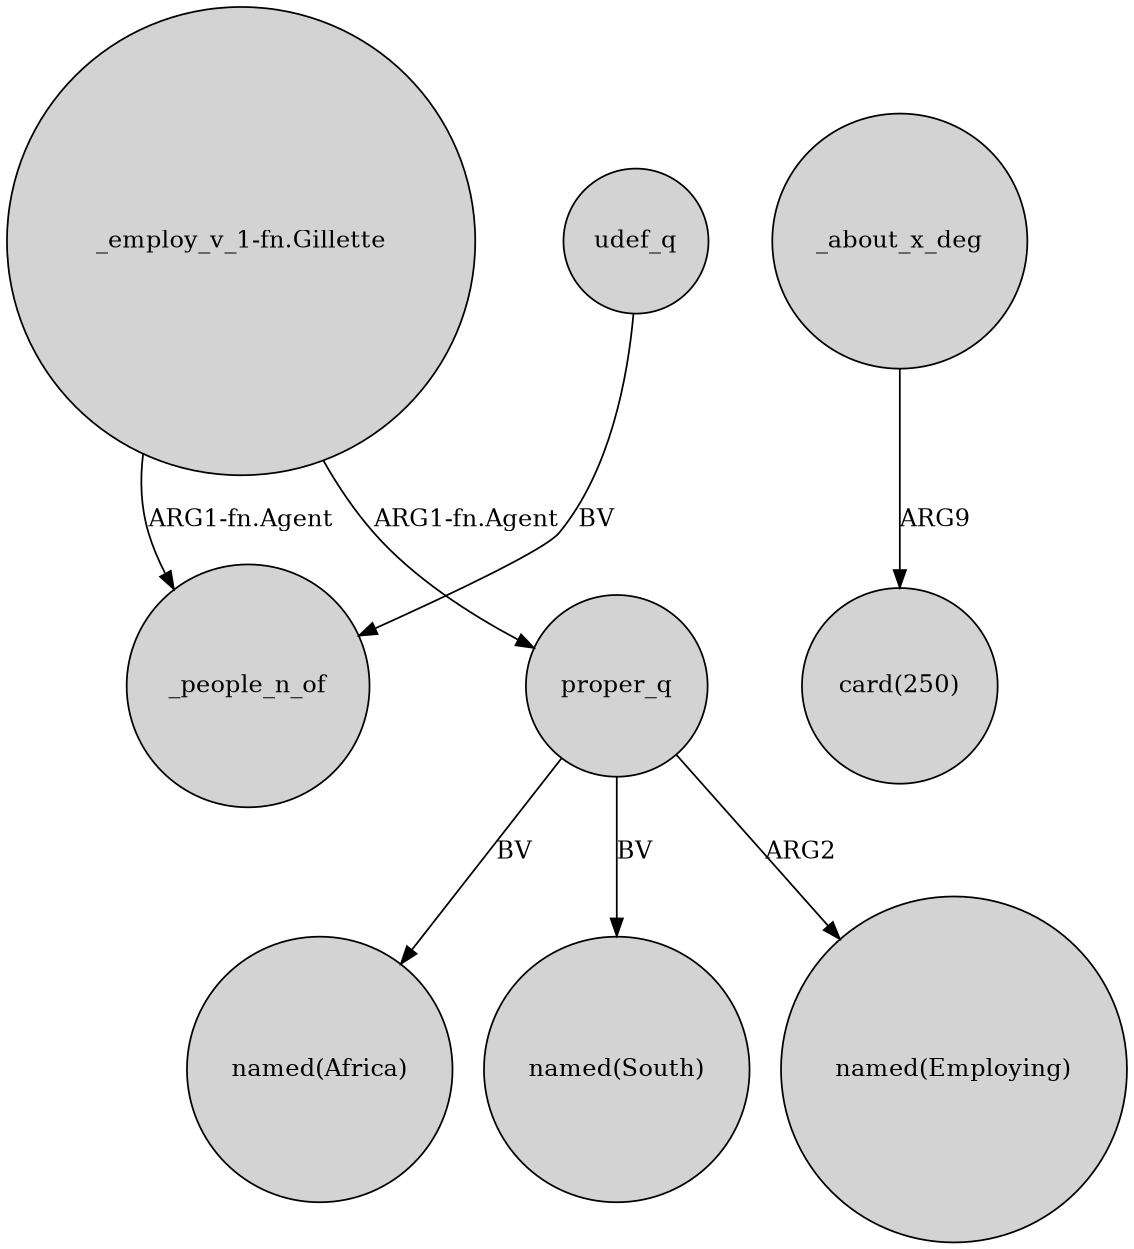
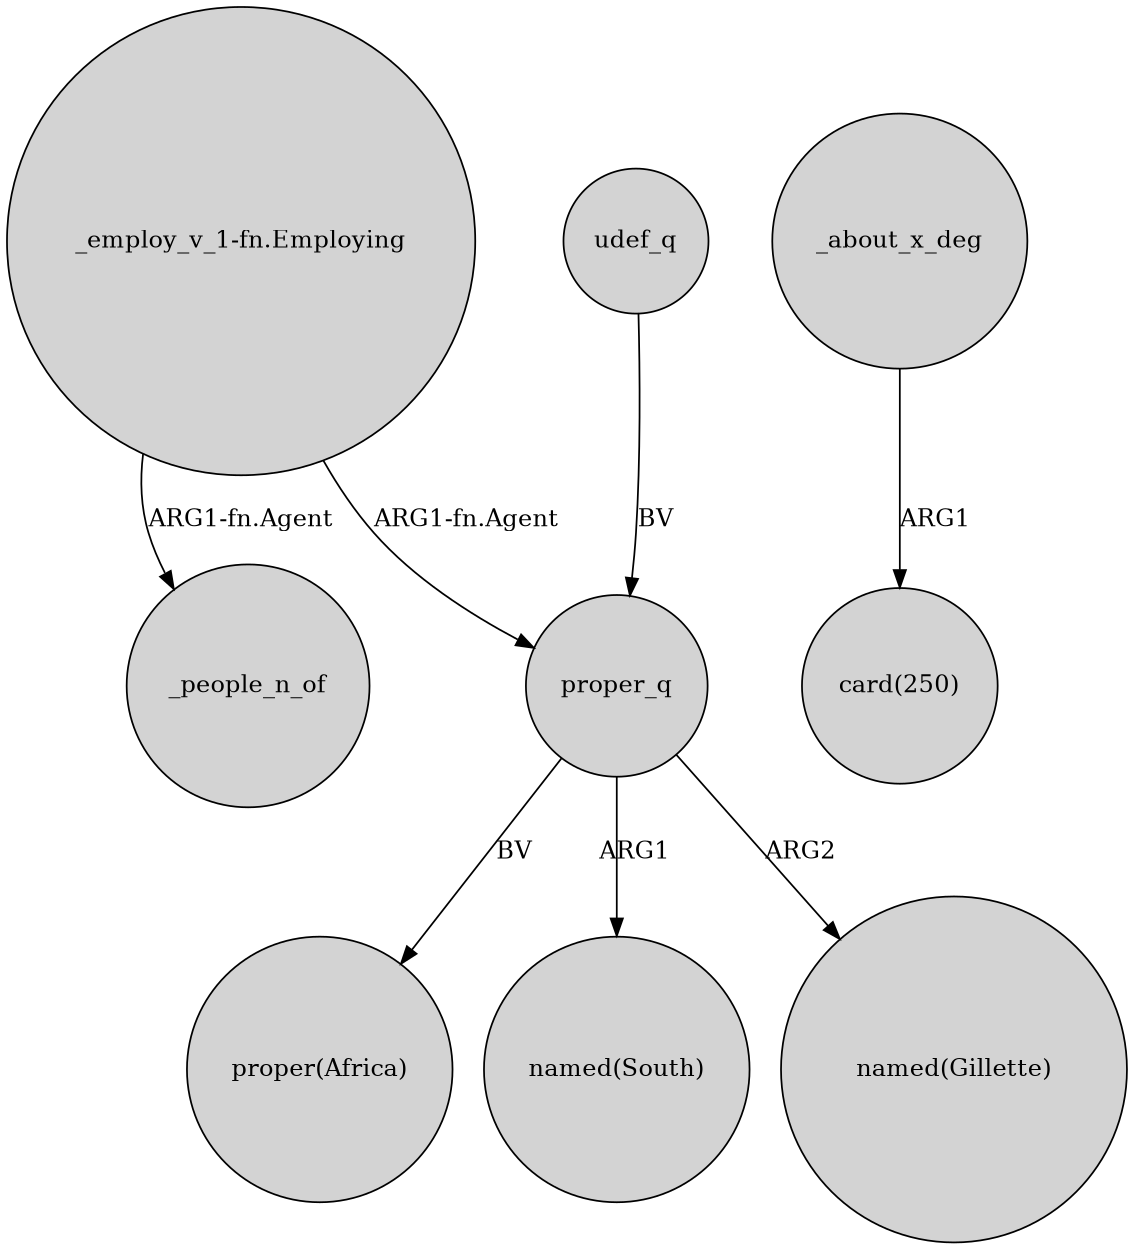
(241, 241) -> (241, 241)
(936, 520) -> (936, 520)
(567, 522) -> (639, 446)
(635, 852) -> (635, 852)
(320, 1069) -> (320, 1069)
(954, 1069) -> (954, 1069)
